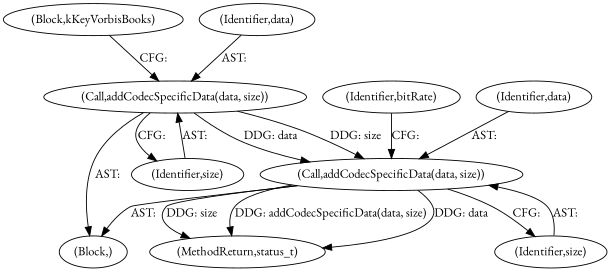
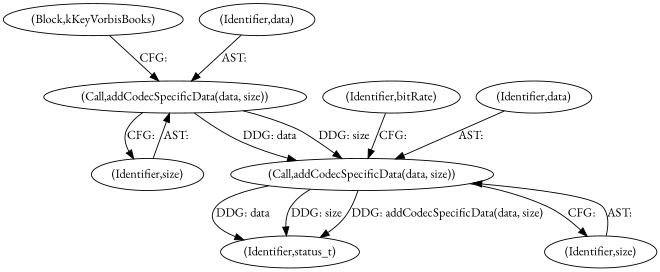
(93, 252) -> none
(237, 252) -> (290, 252)
